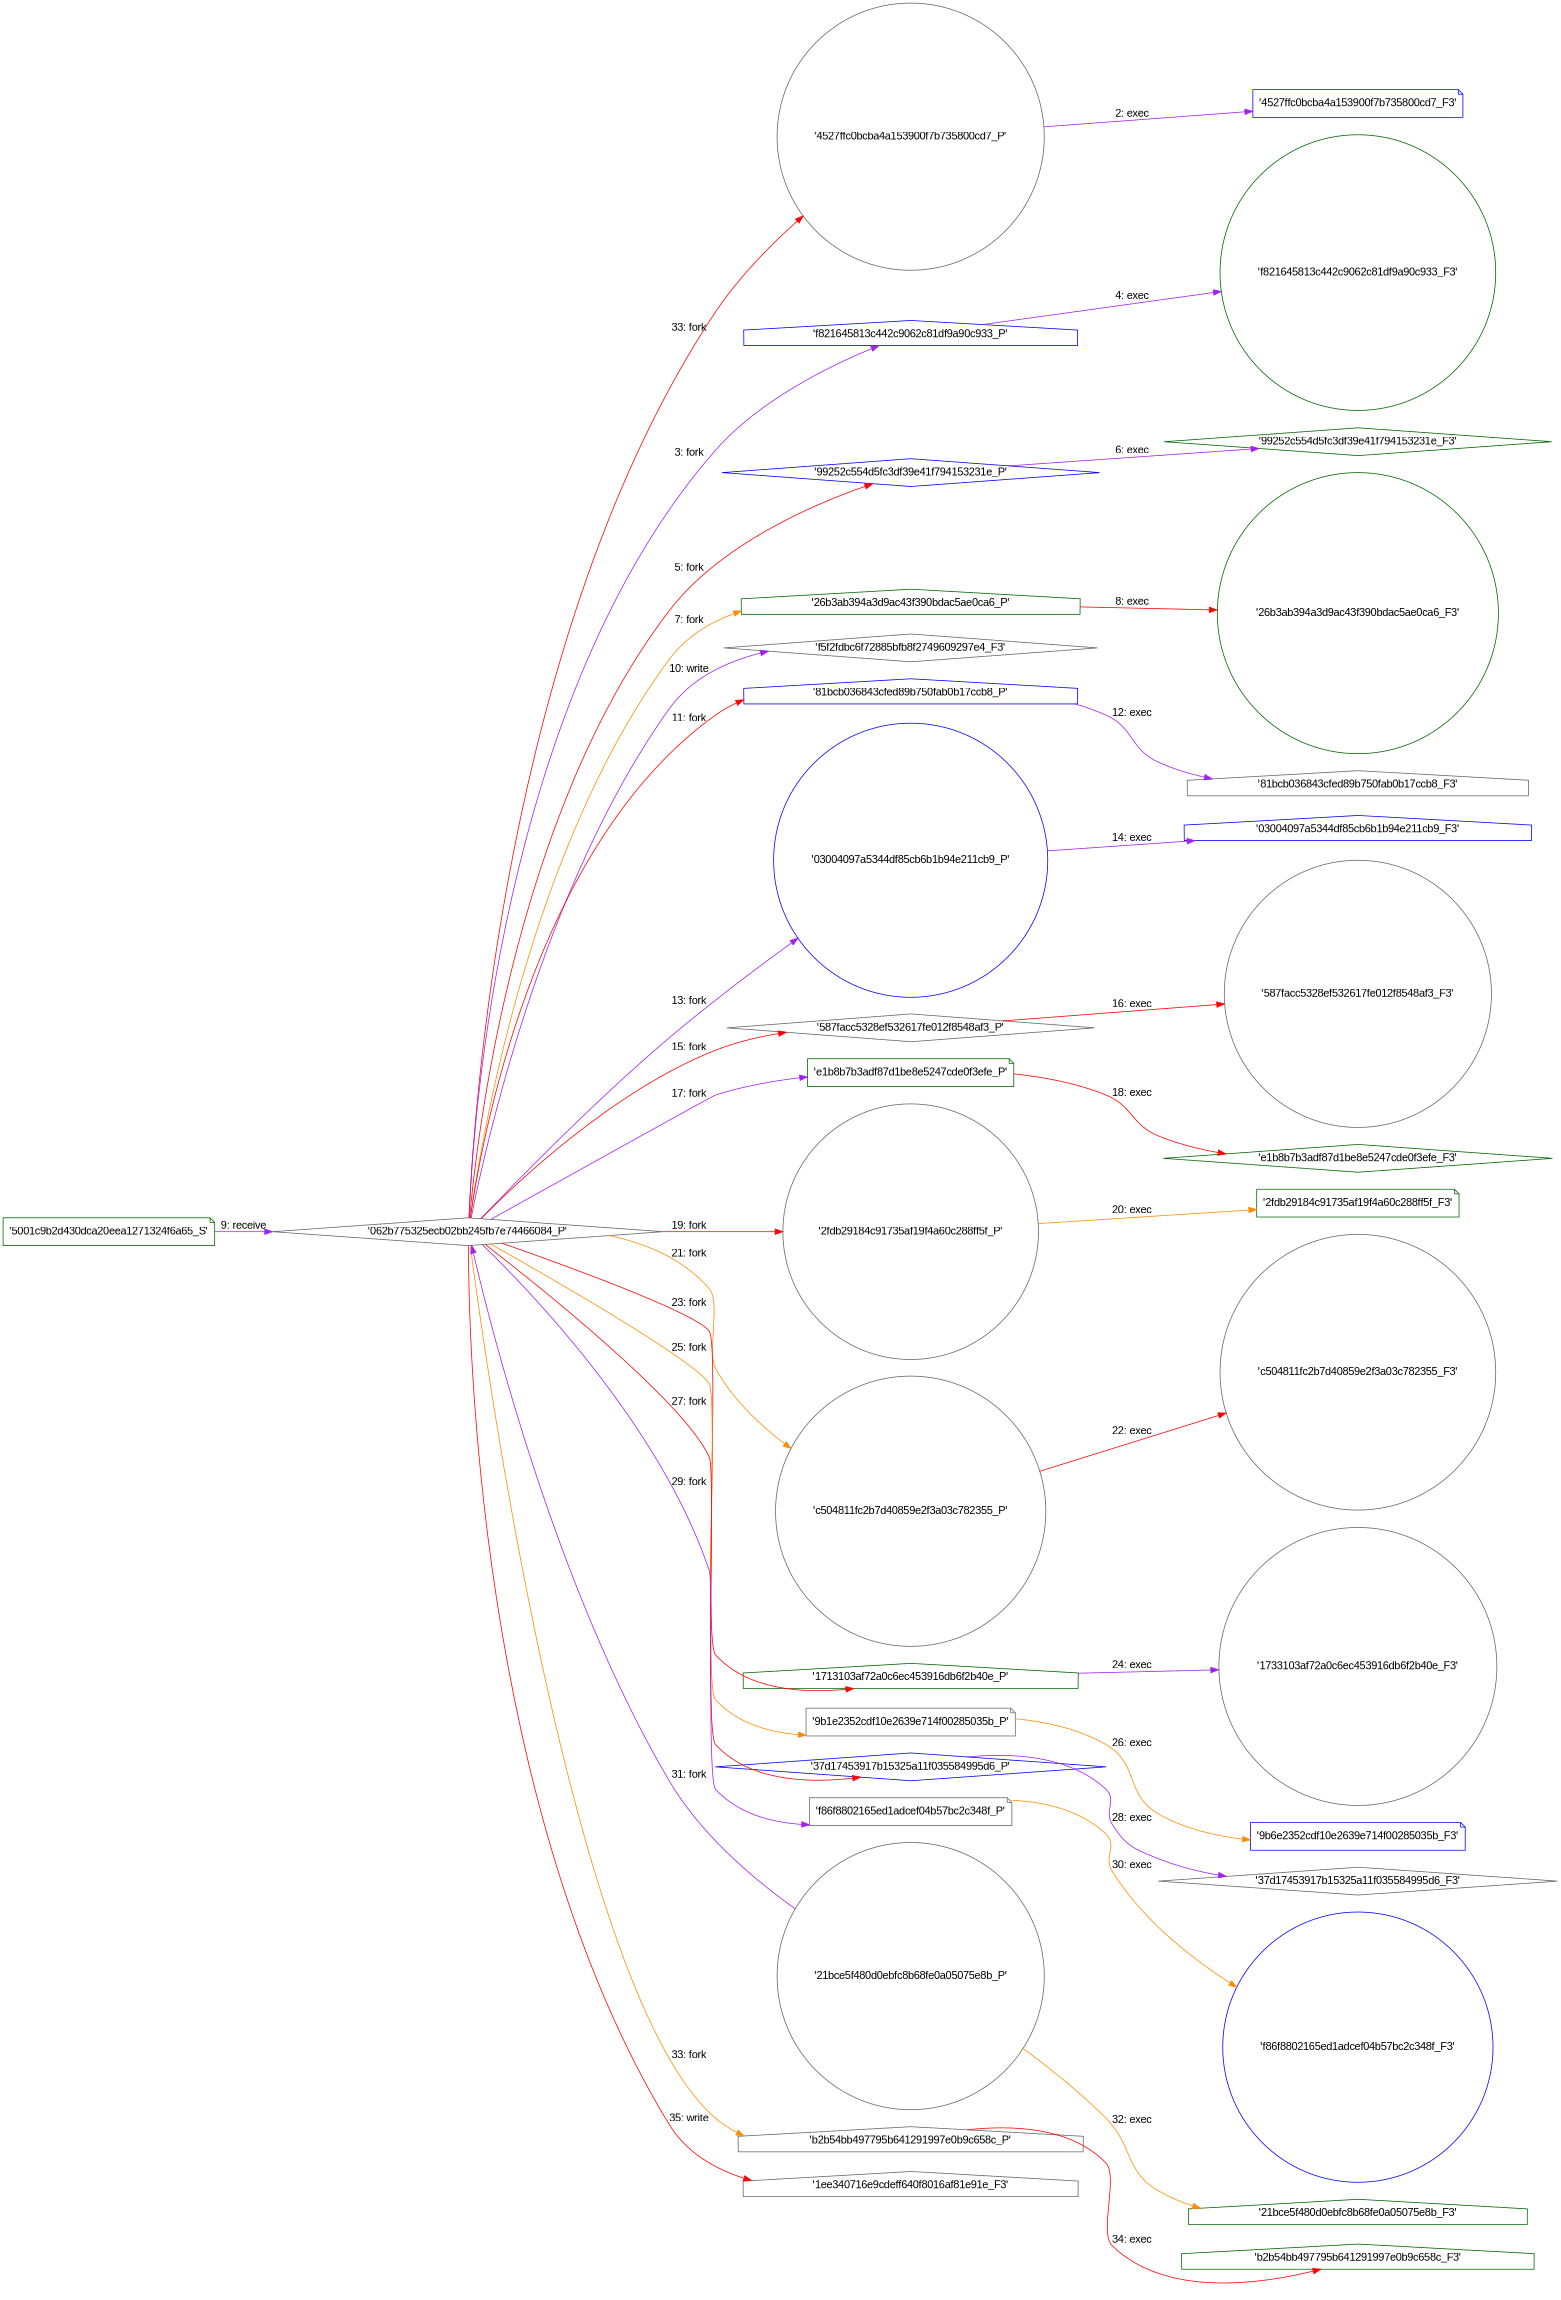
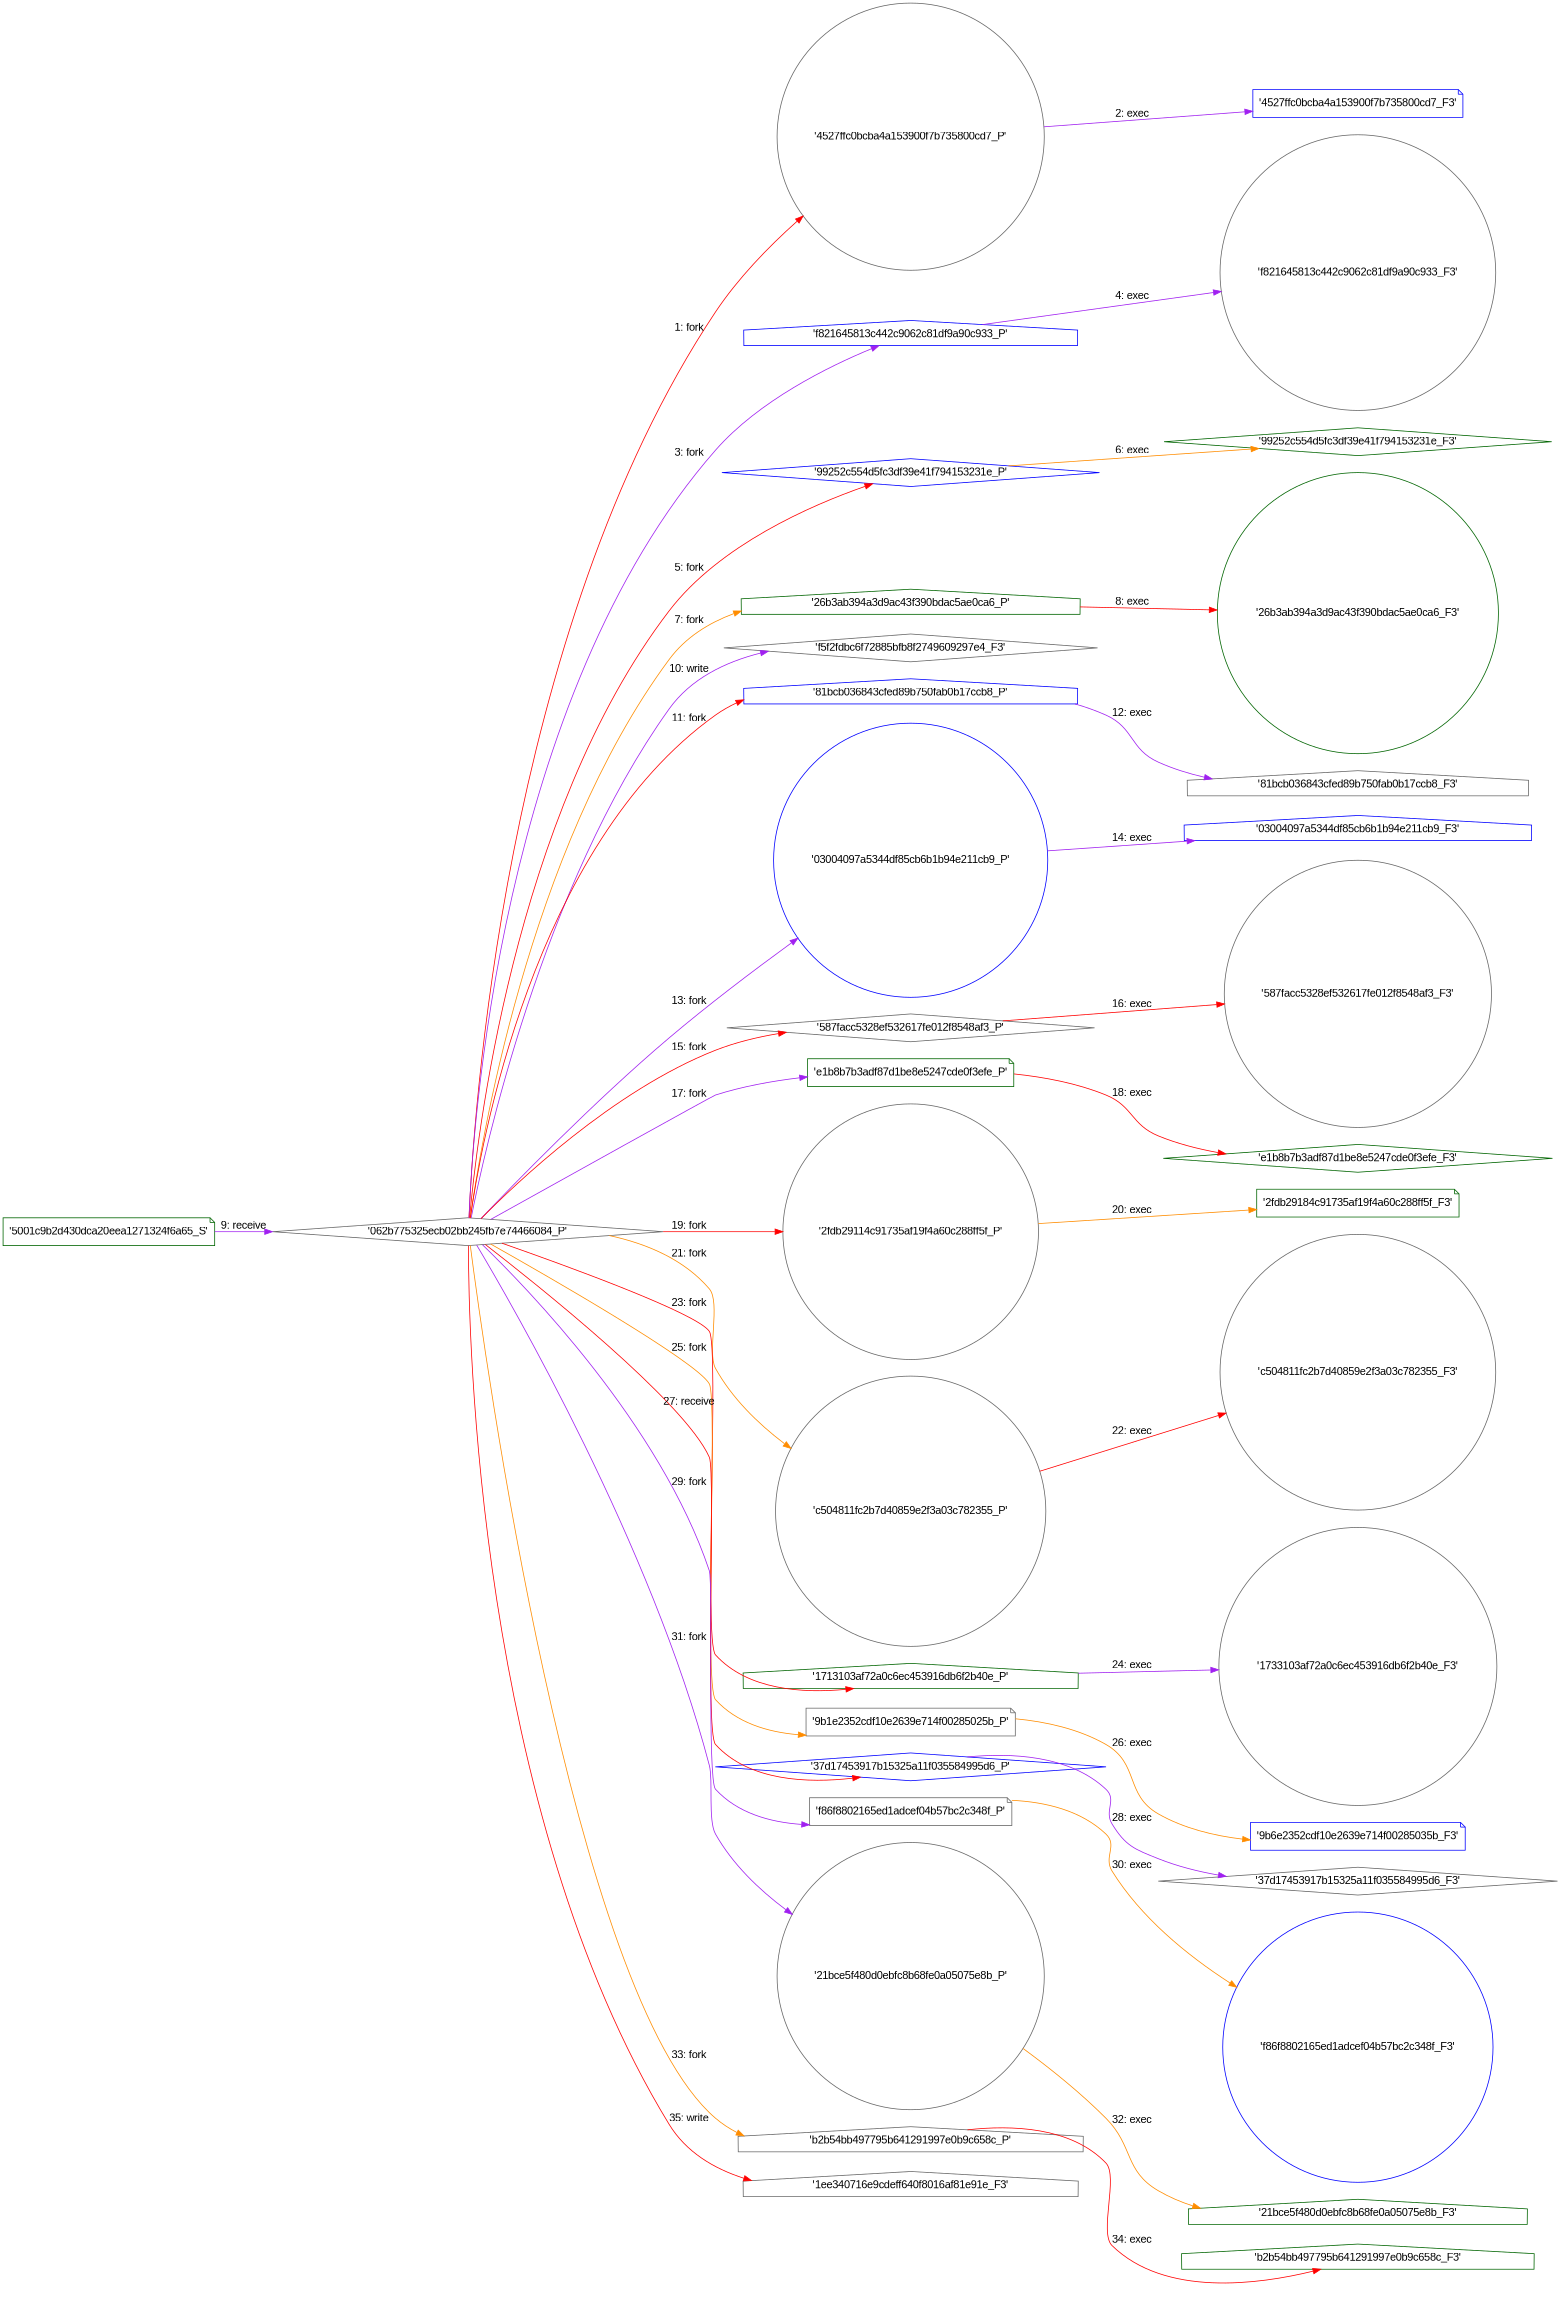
(1358, 273) -> (1358, 273)
(689, 328) -> (689, 328)
(1130, 457) -> (1130, 457)
(911, 1232) -> (911, 1232)
(689, 1402) -> (689, 1402)
(586, 1608) -> (644, 1577)
(911, 1722) -> (911, 1722)
